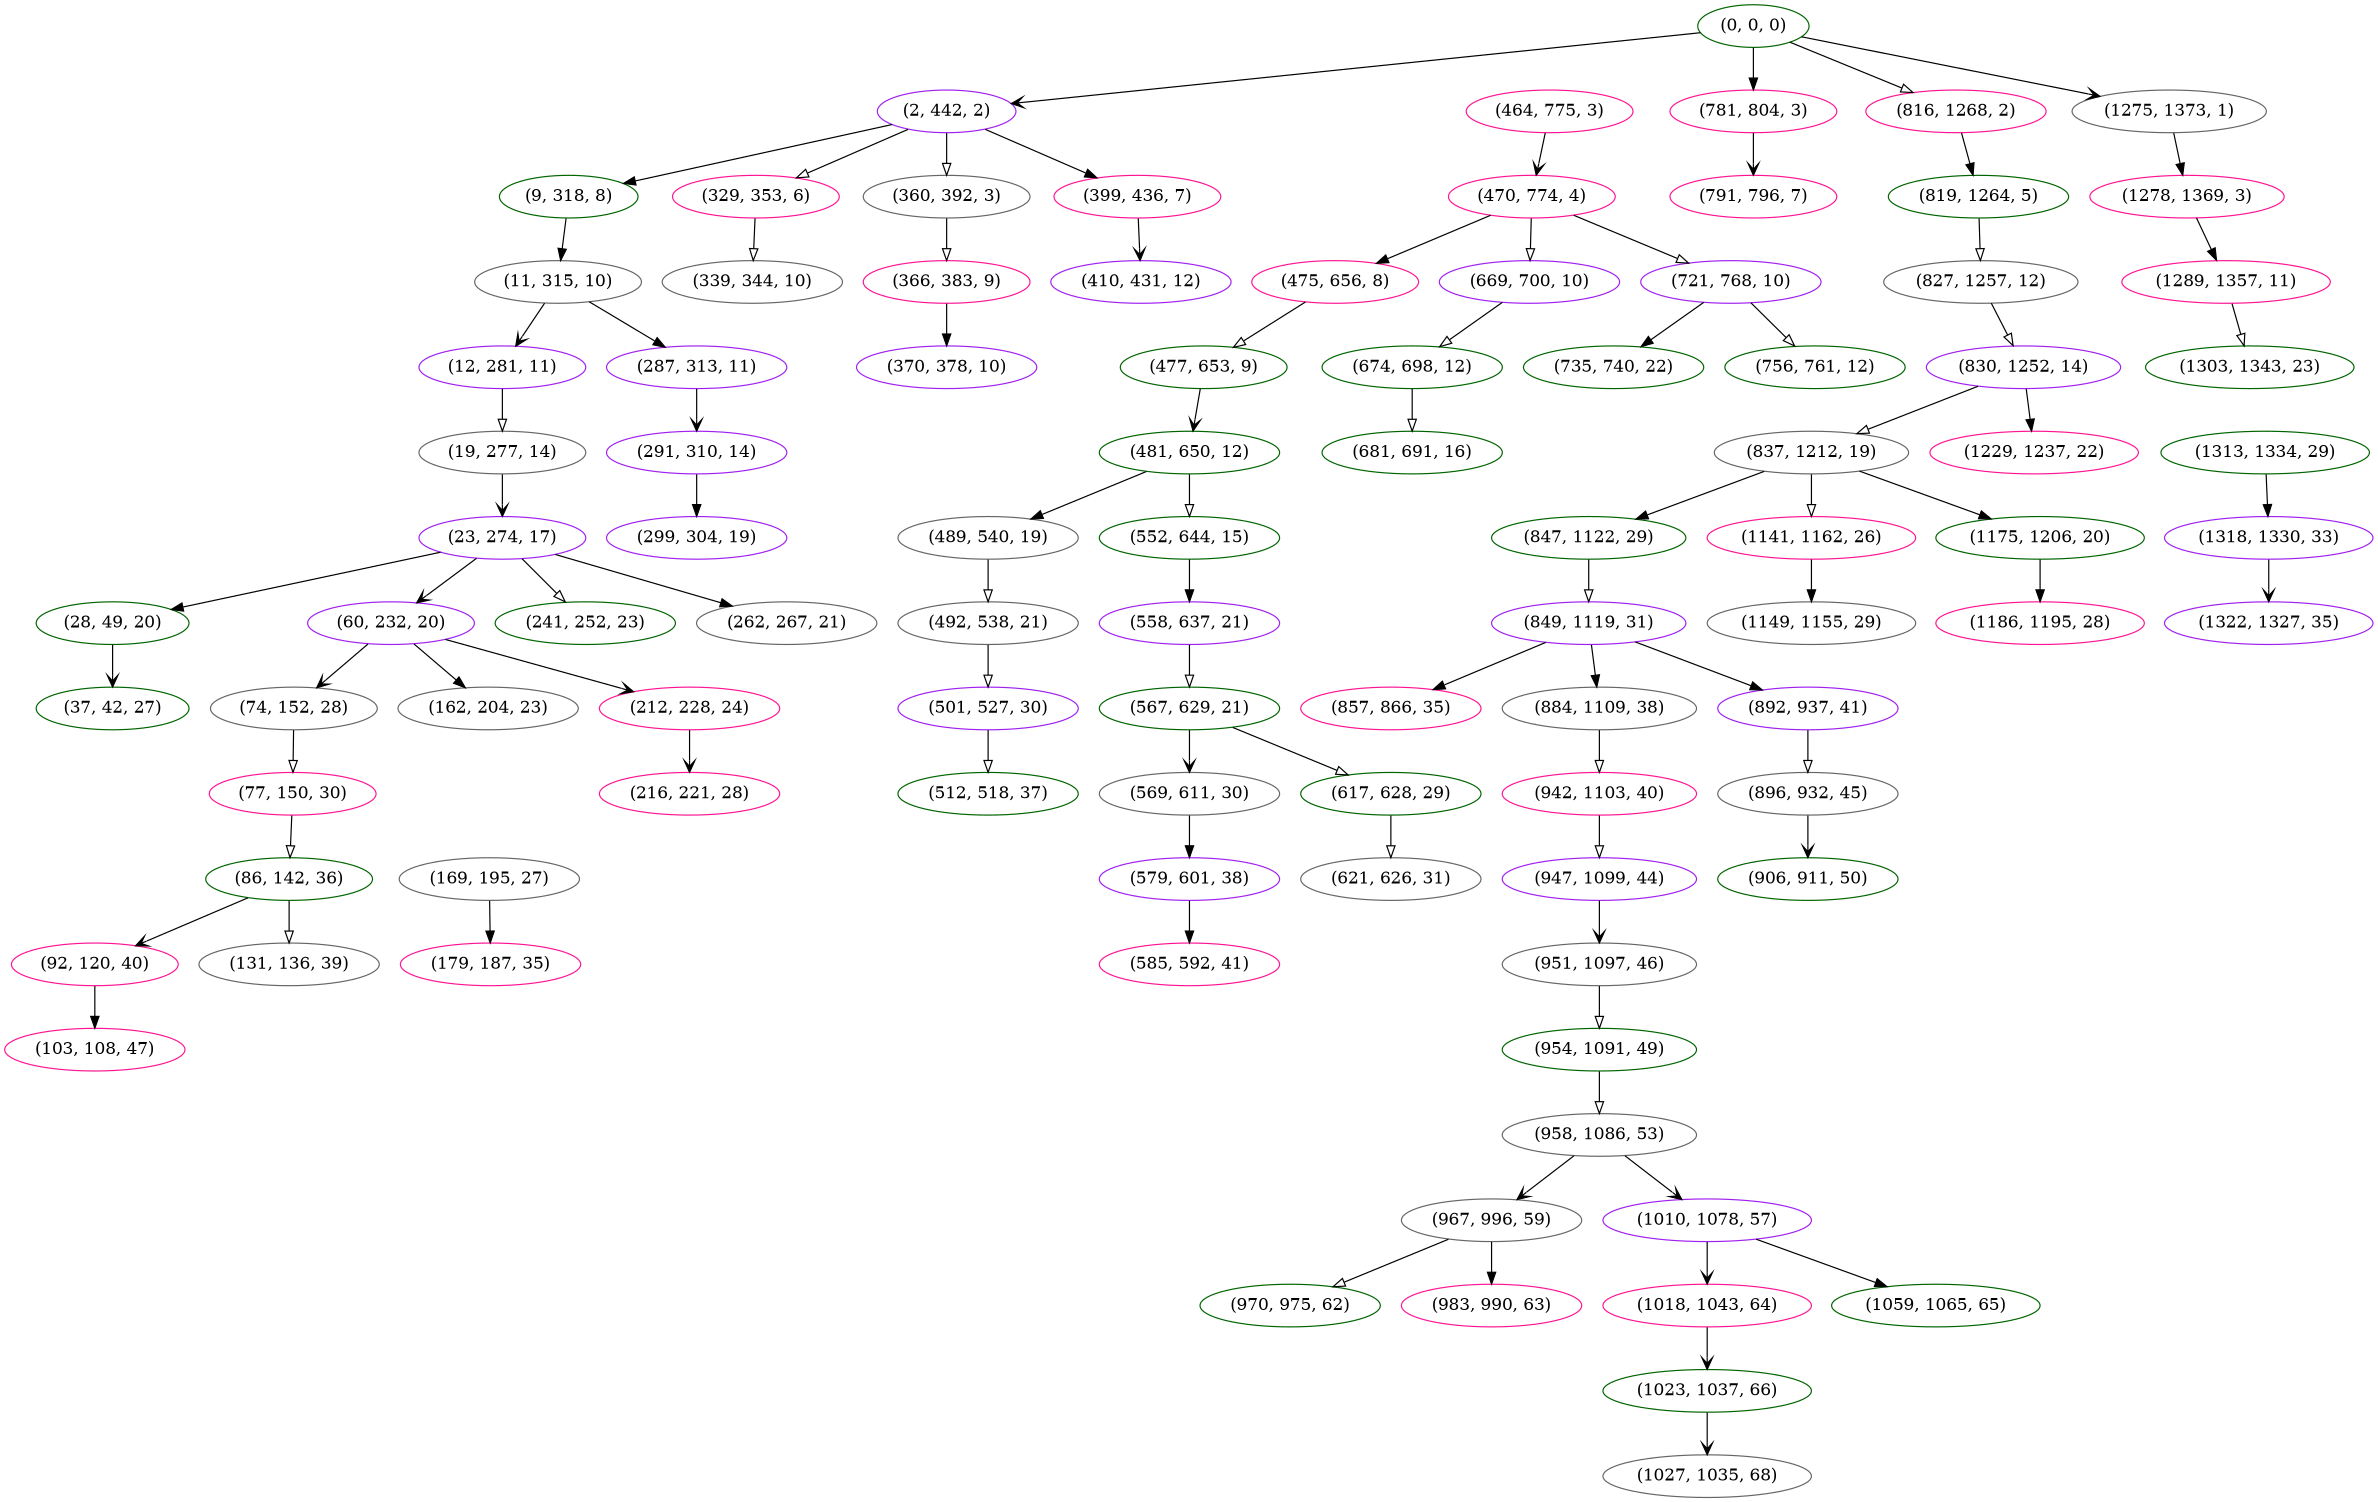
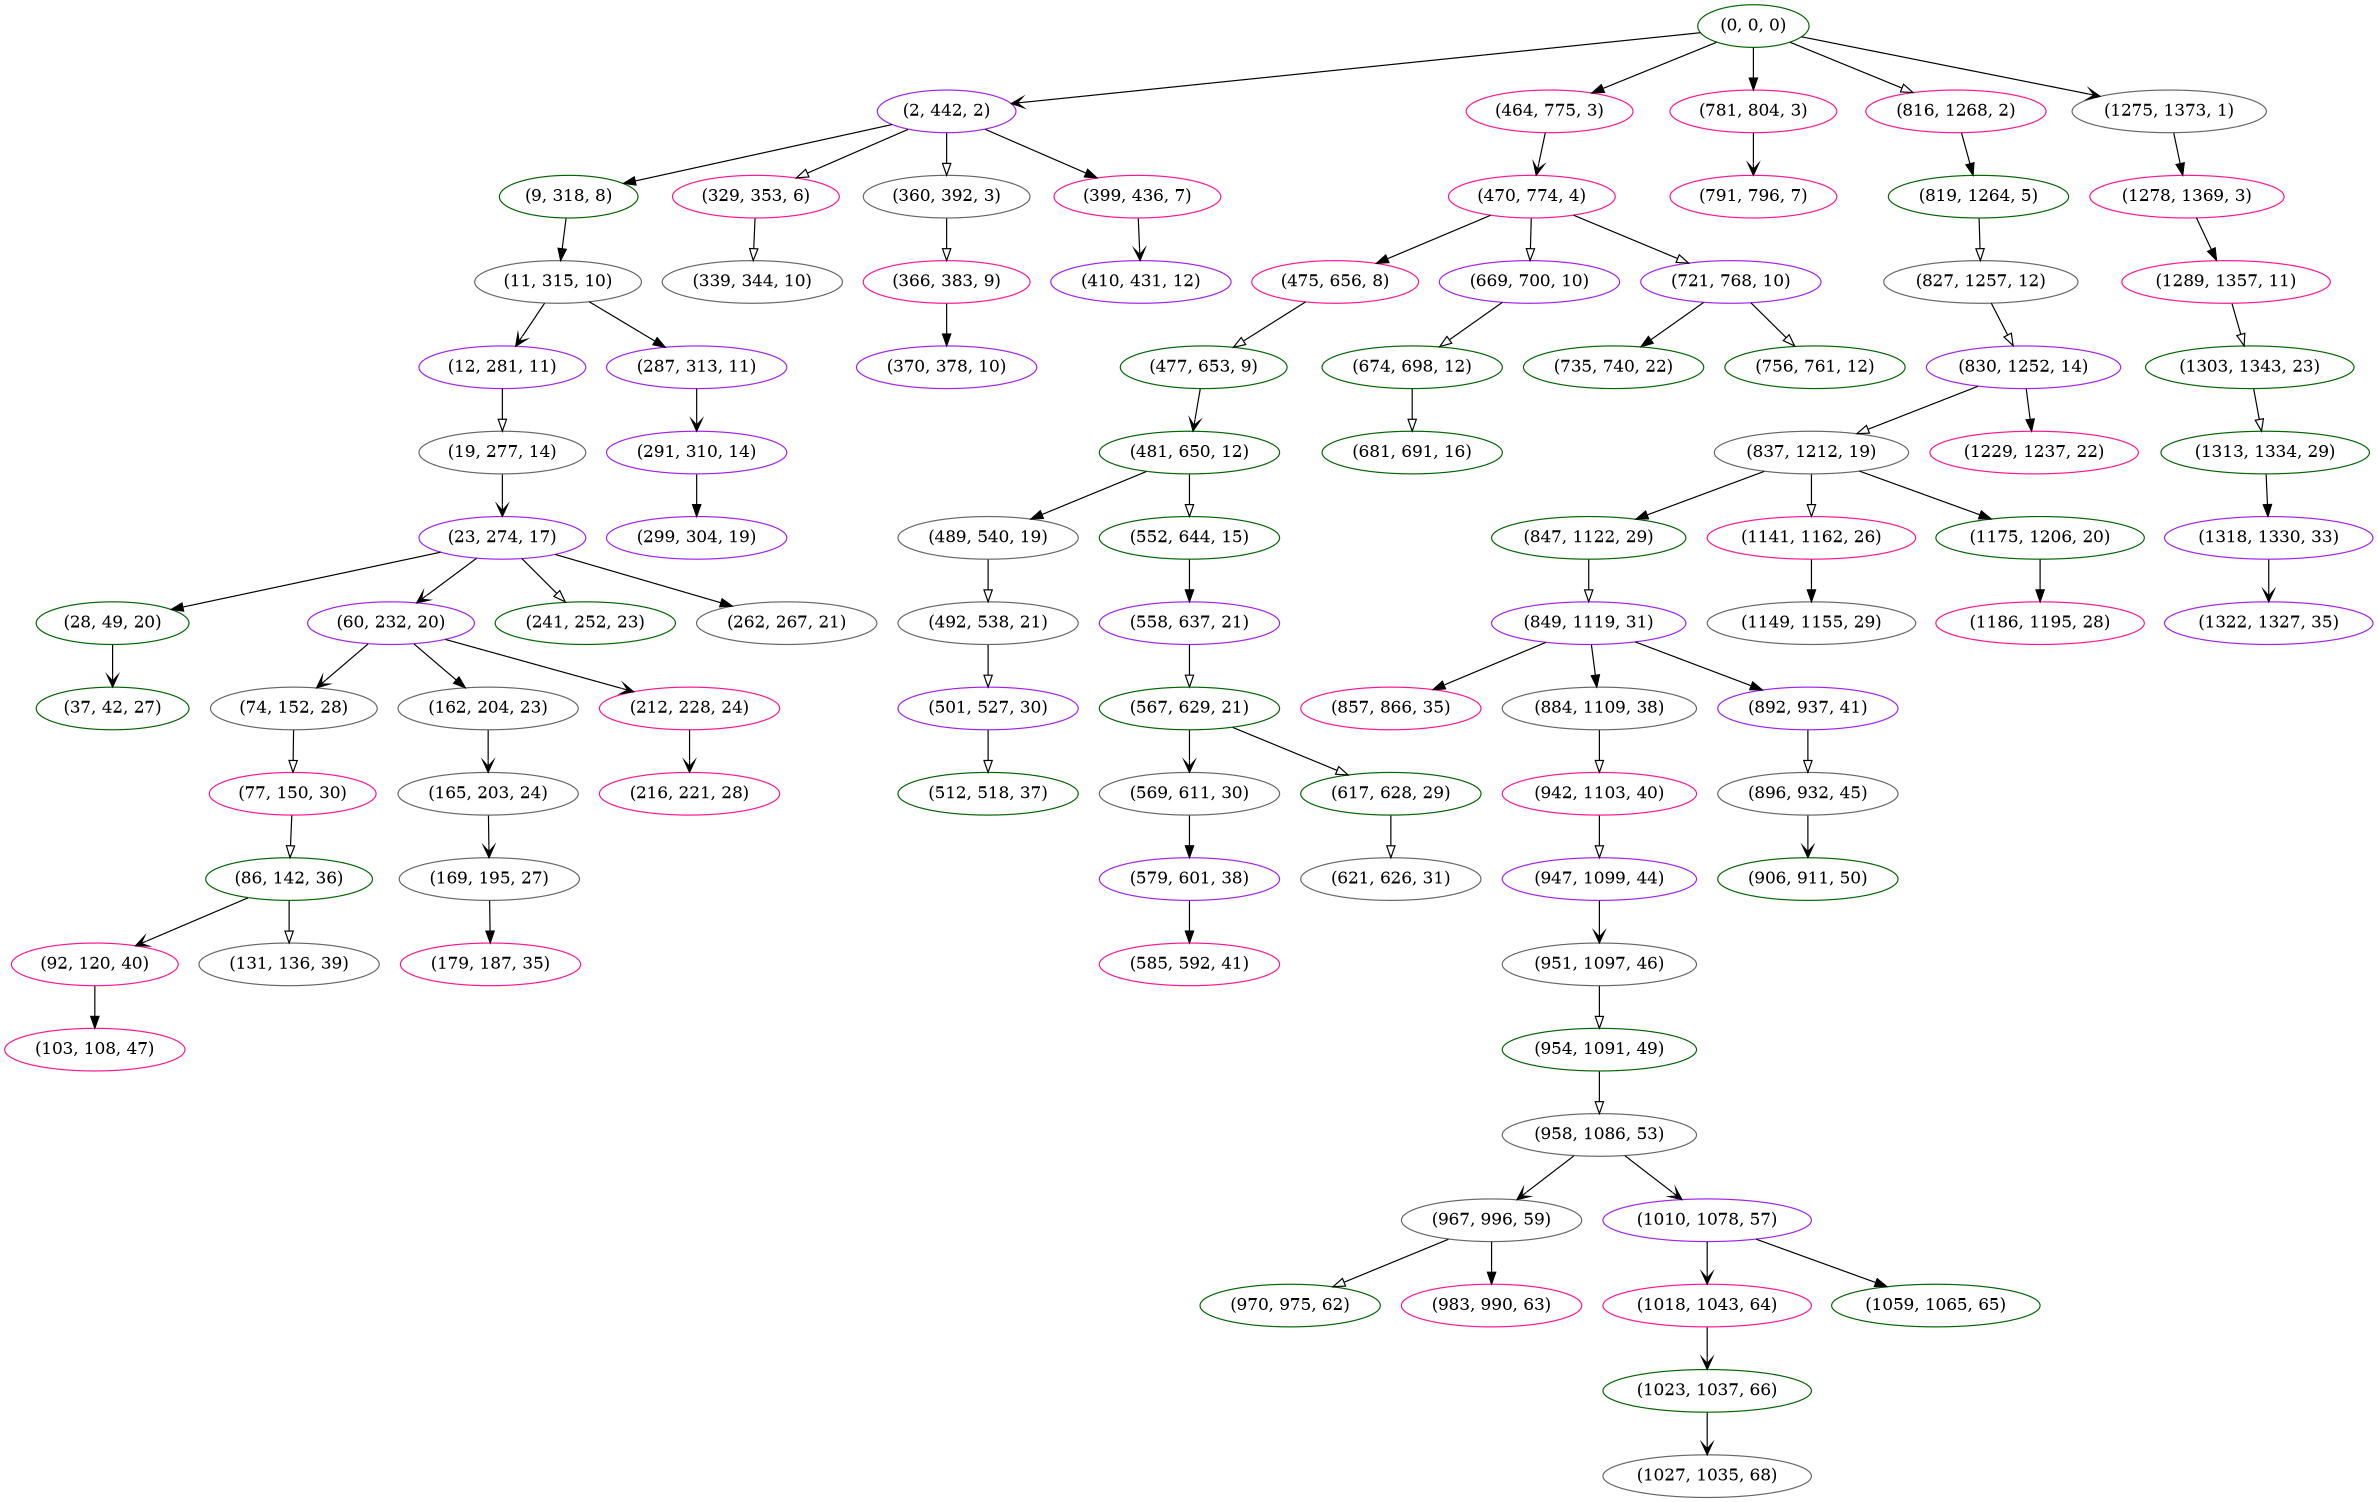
none -> (1660, 65)
none -> (2256, 404)
none -> (488, 794)
